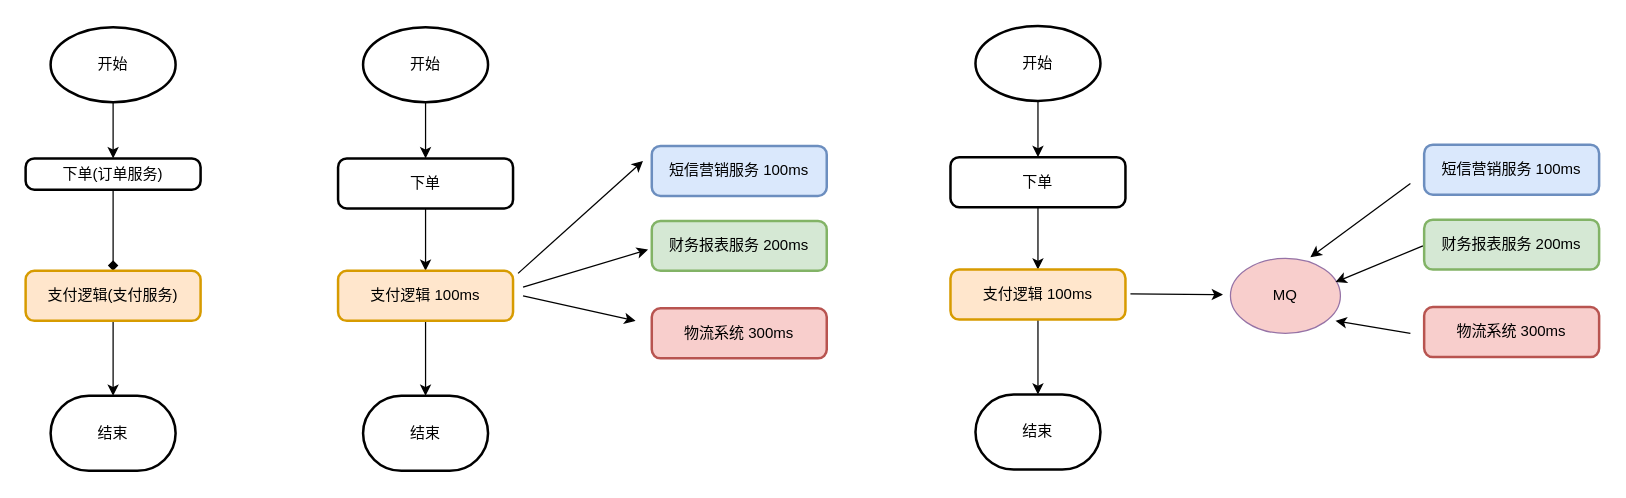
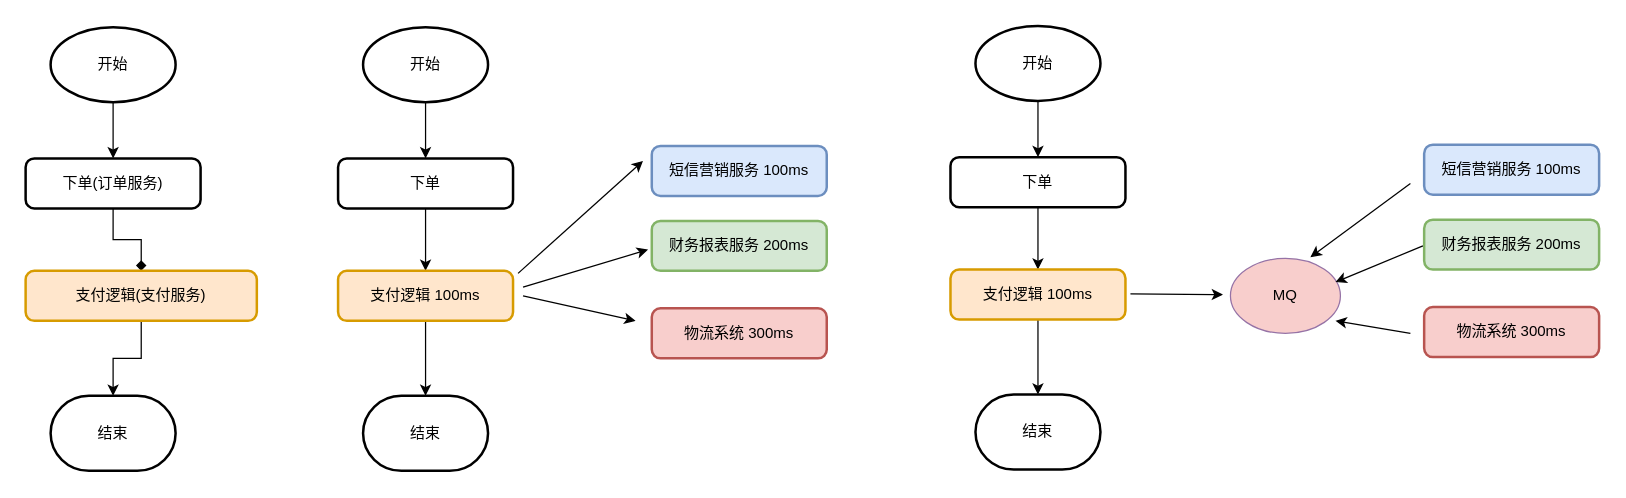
(113, 174) -> (113, 183)
(113, 296) -> (141, 296)
